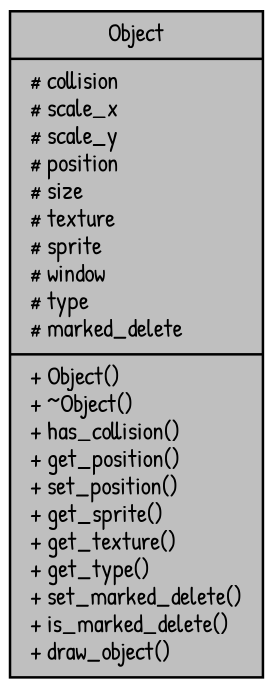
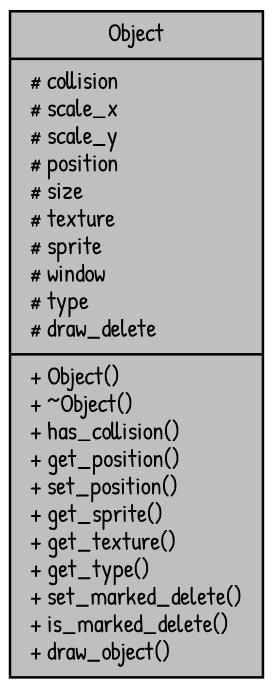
(106, 329) -> (94, 329)
